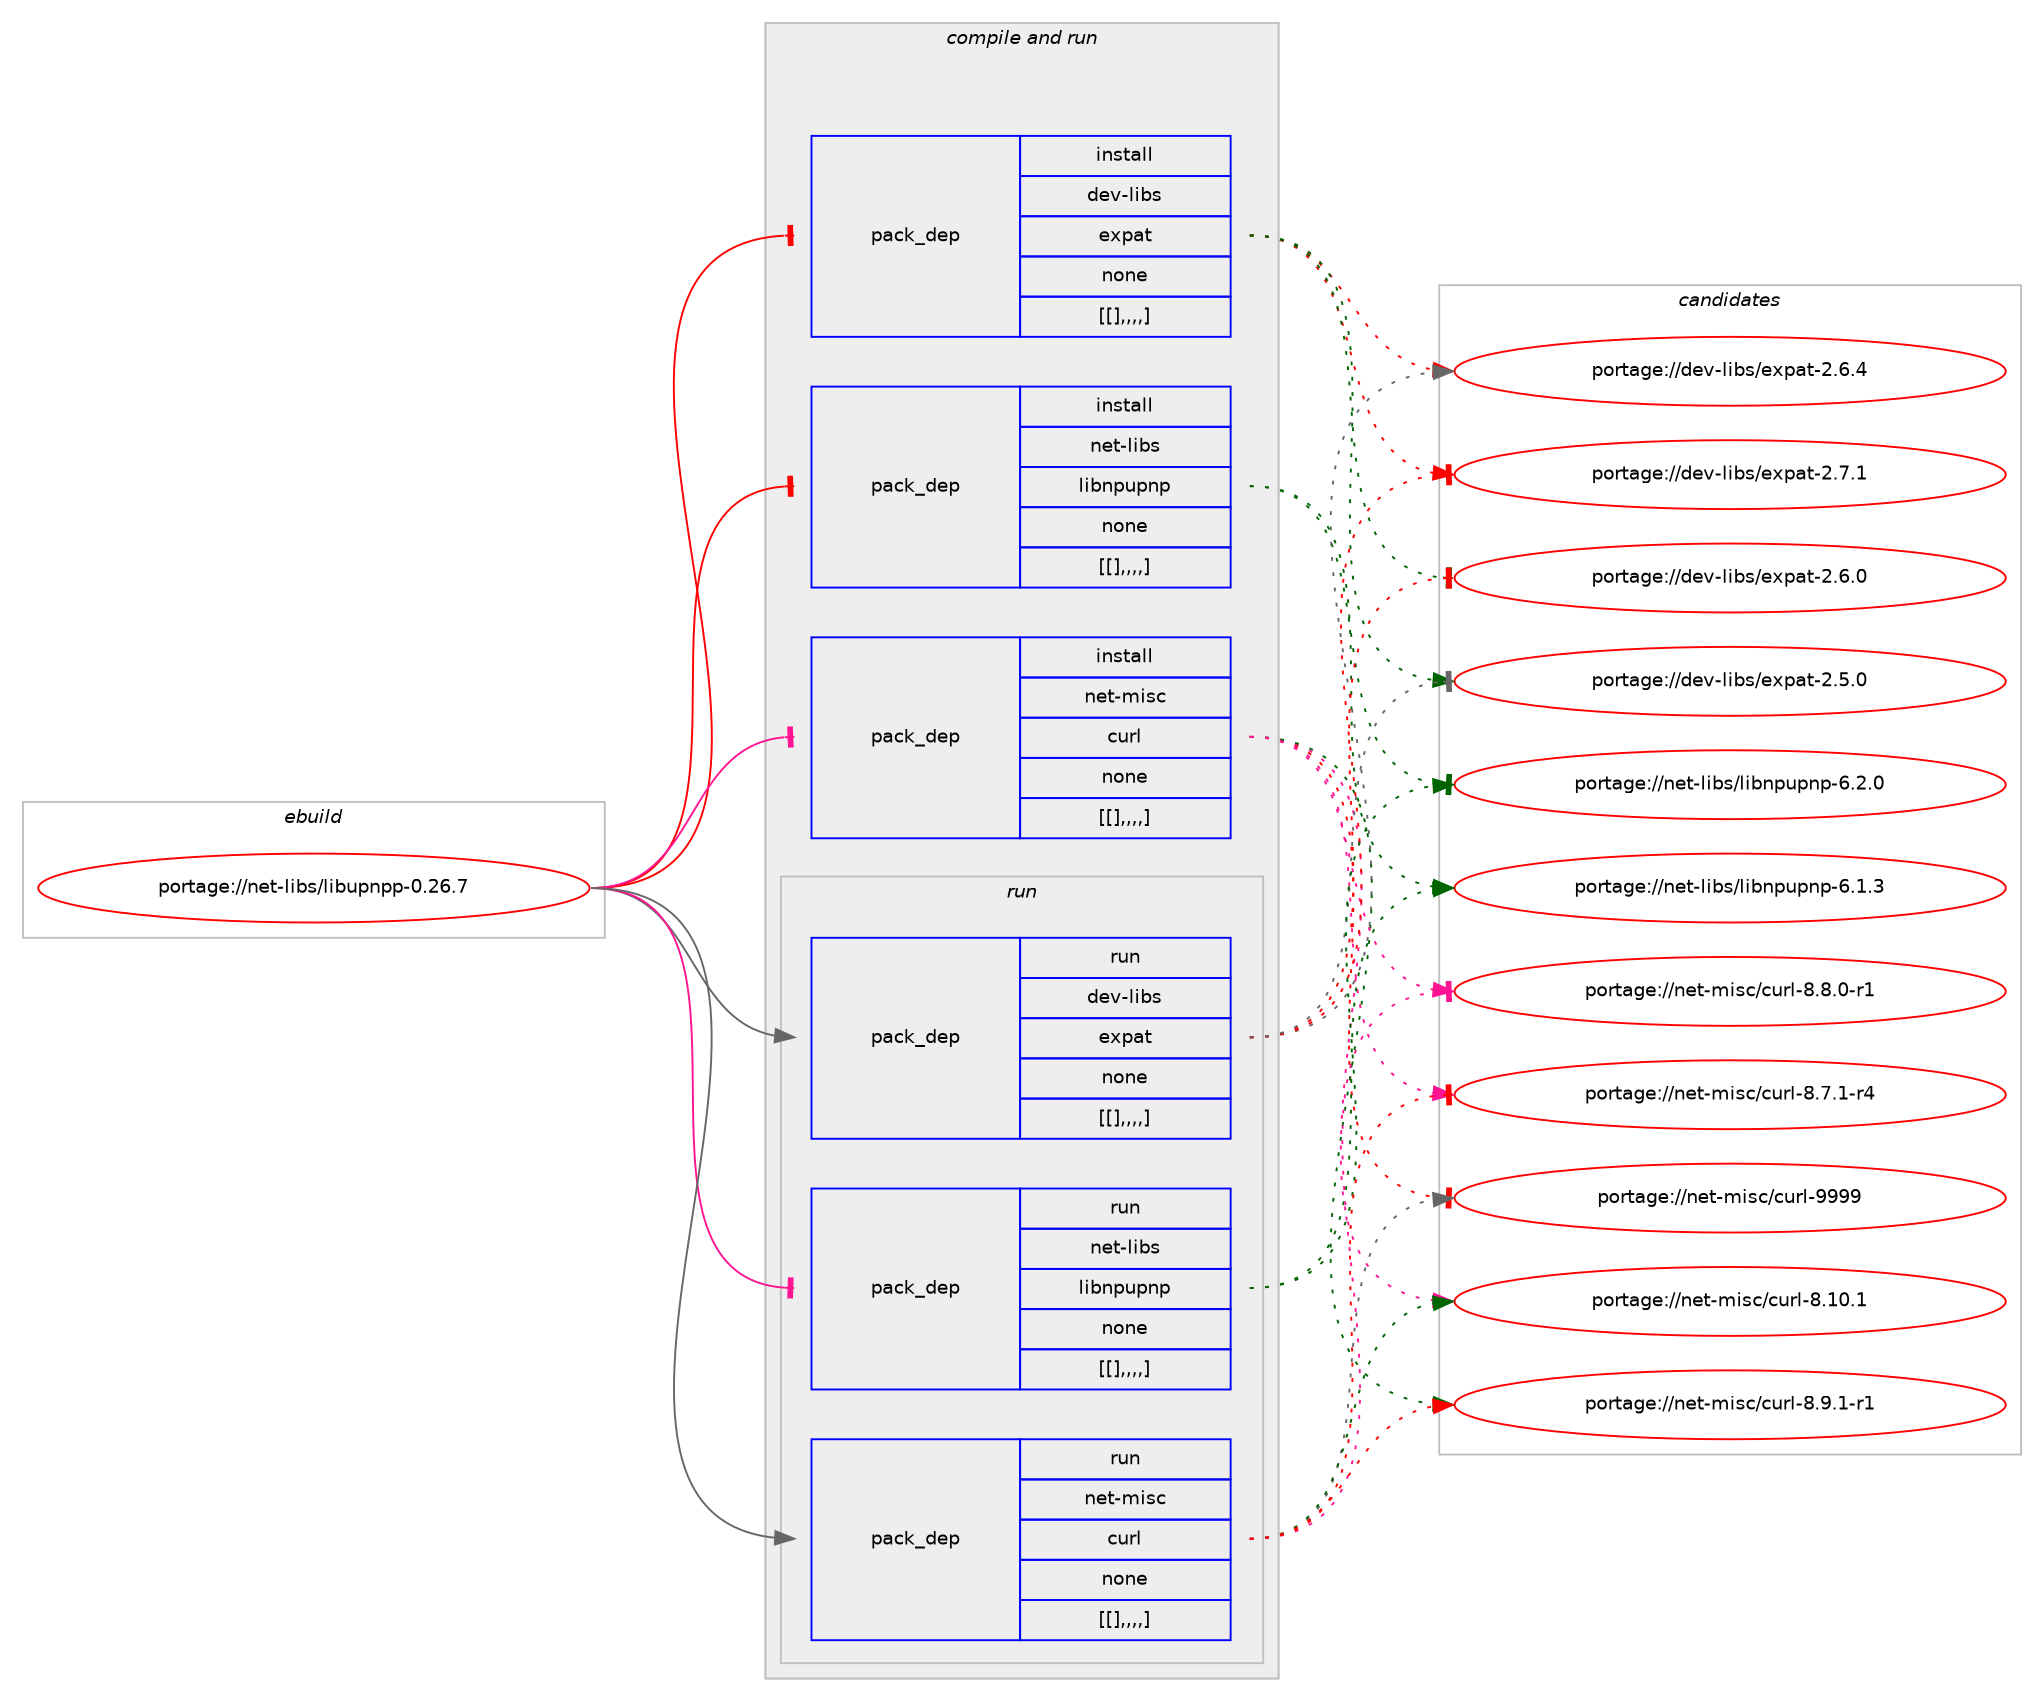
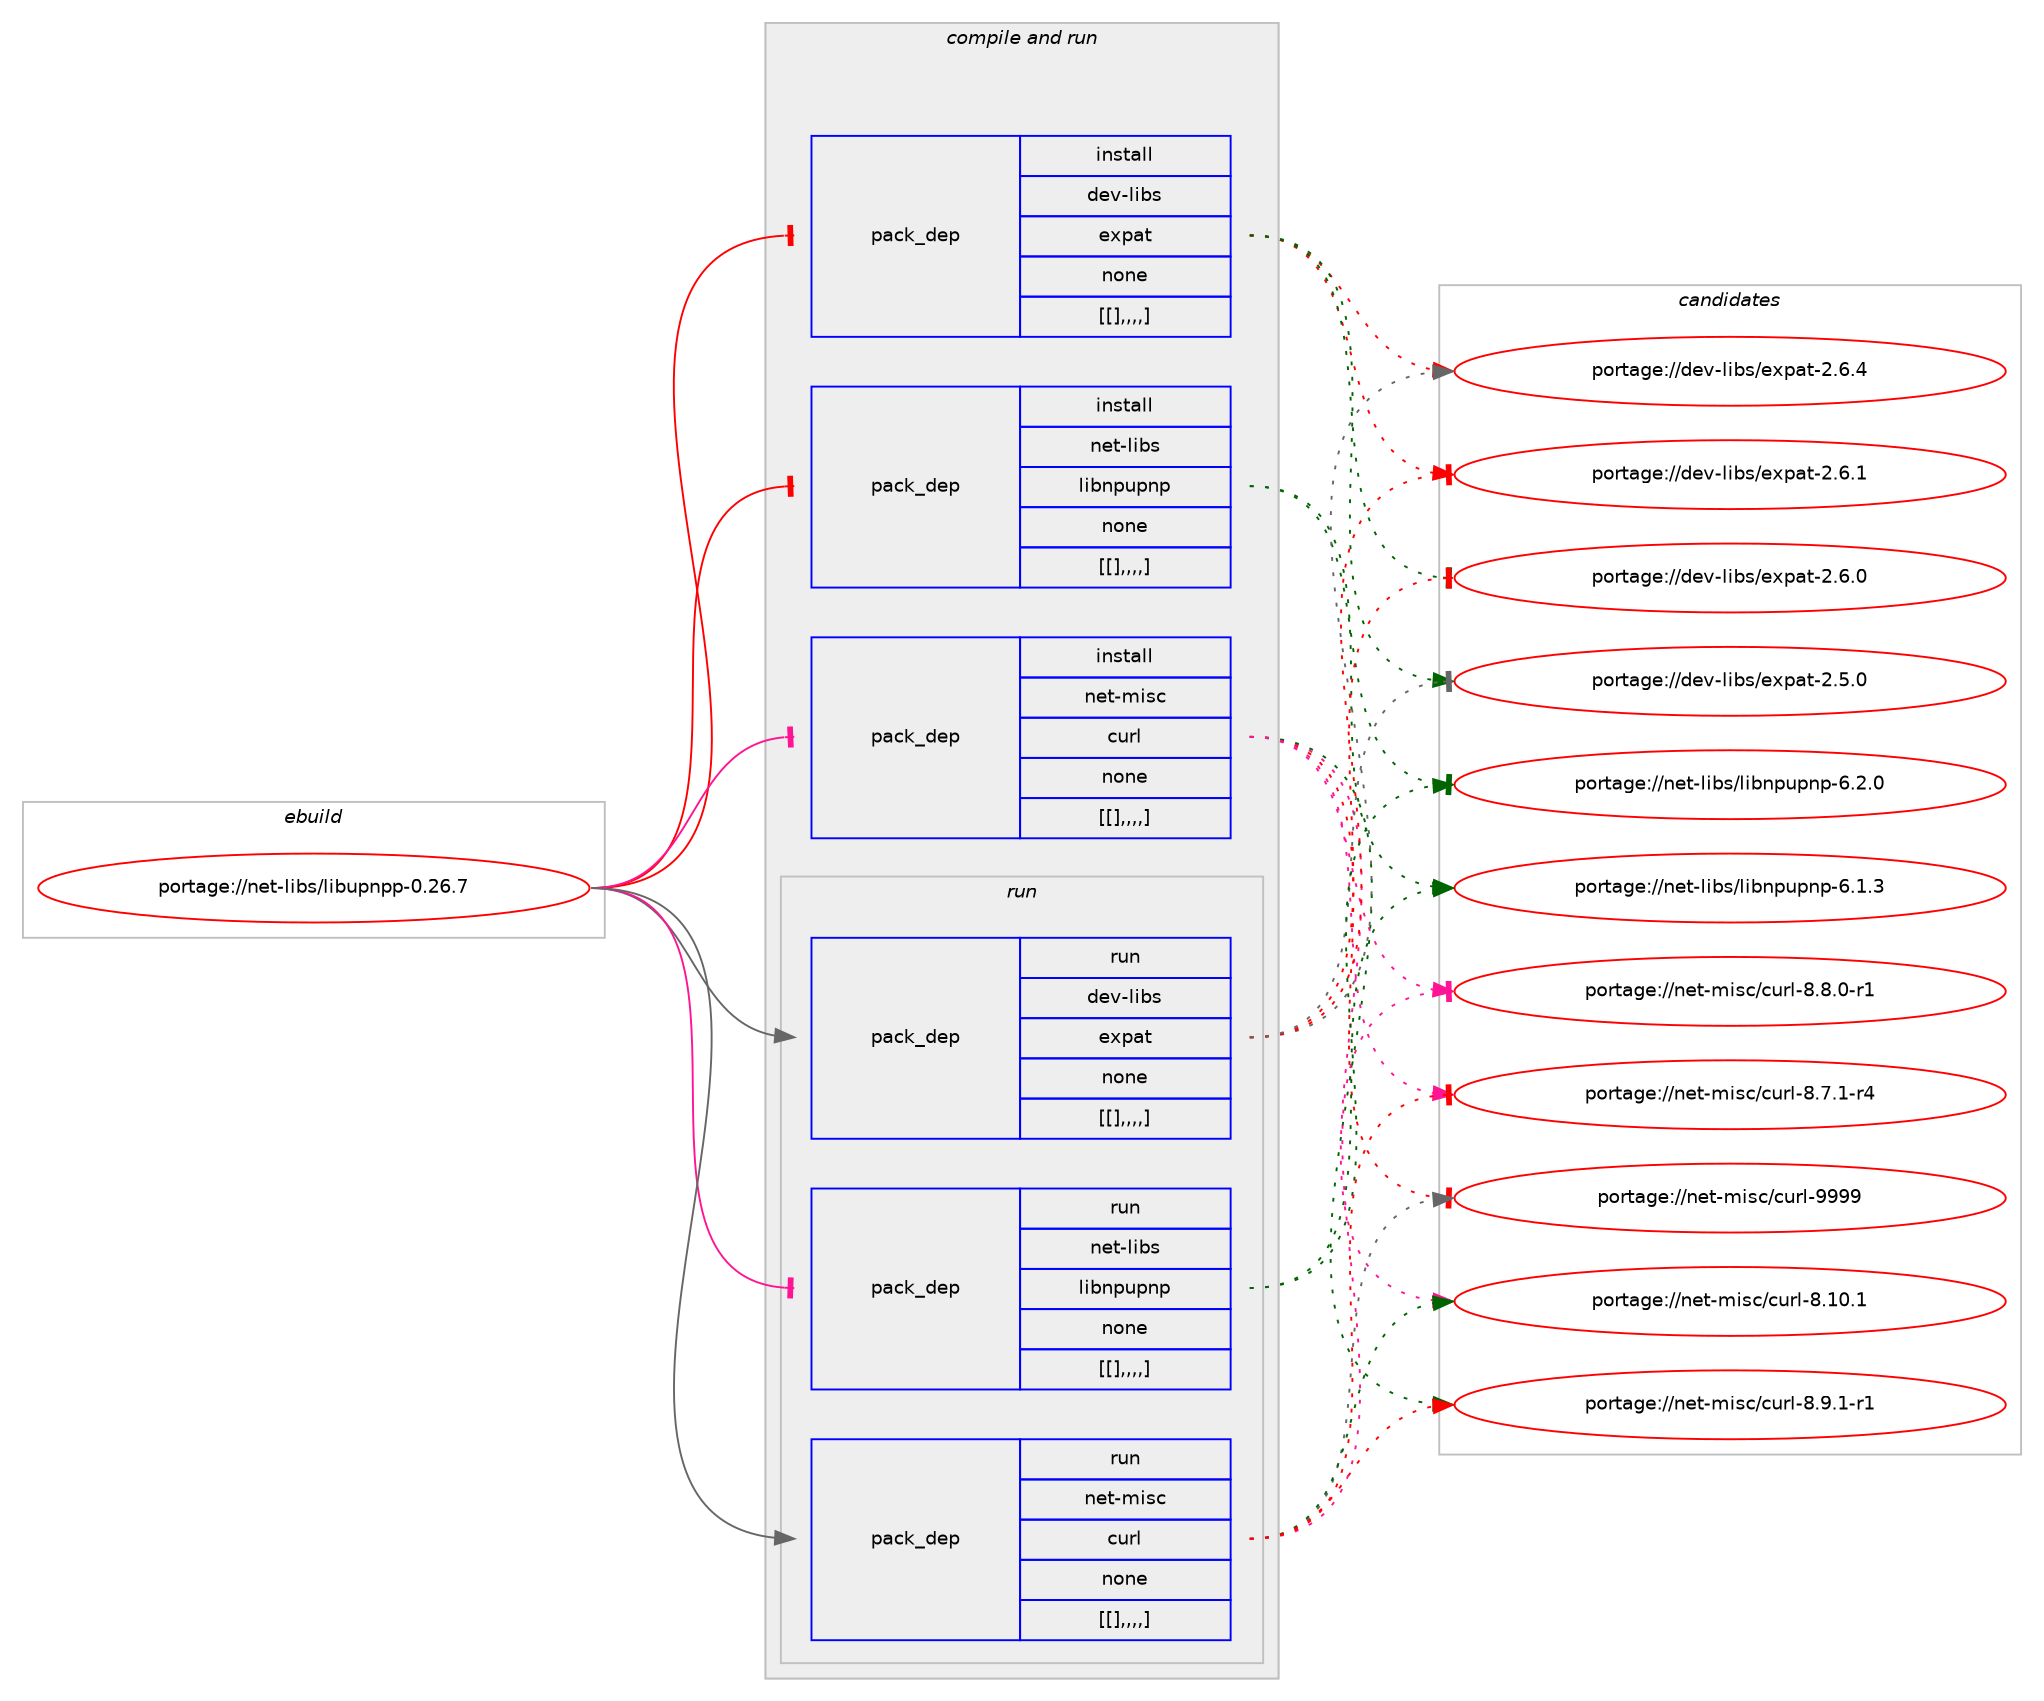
(1730, 475) -> (1730, 475)
